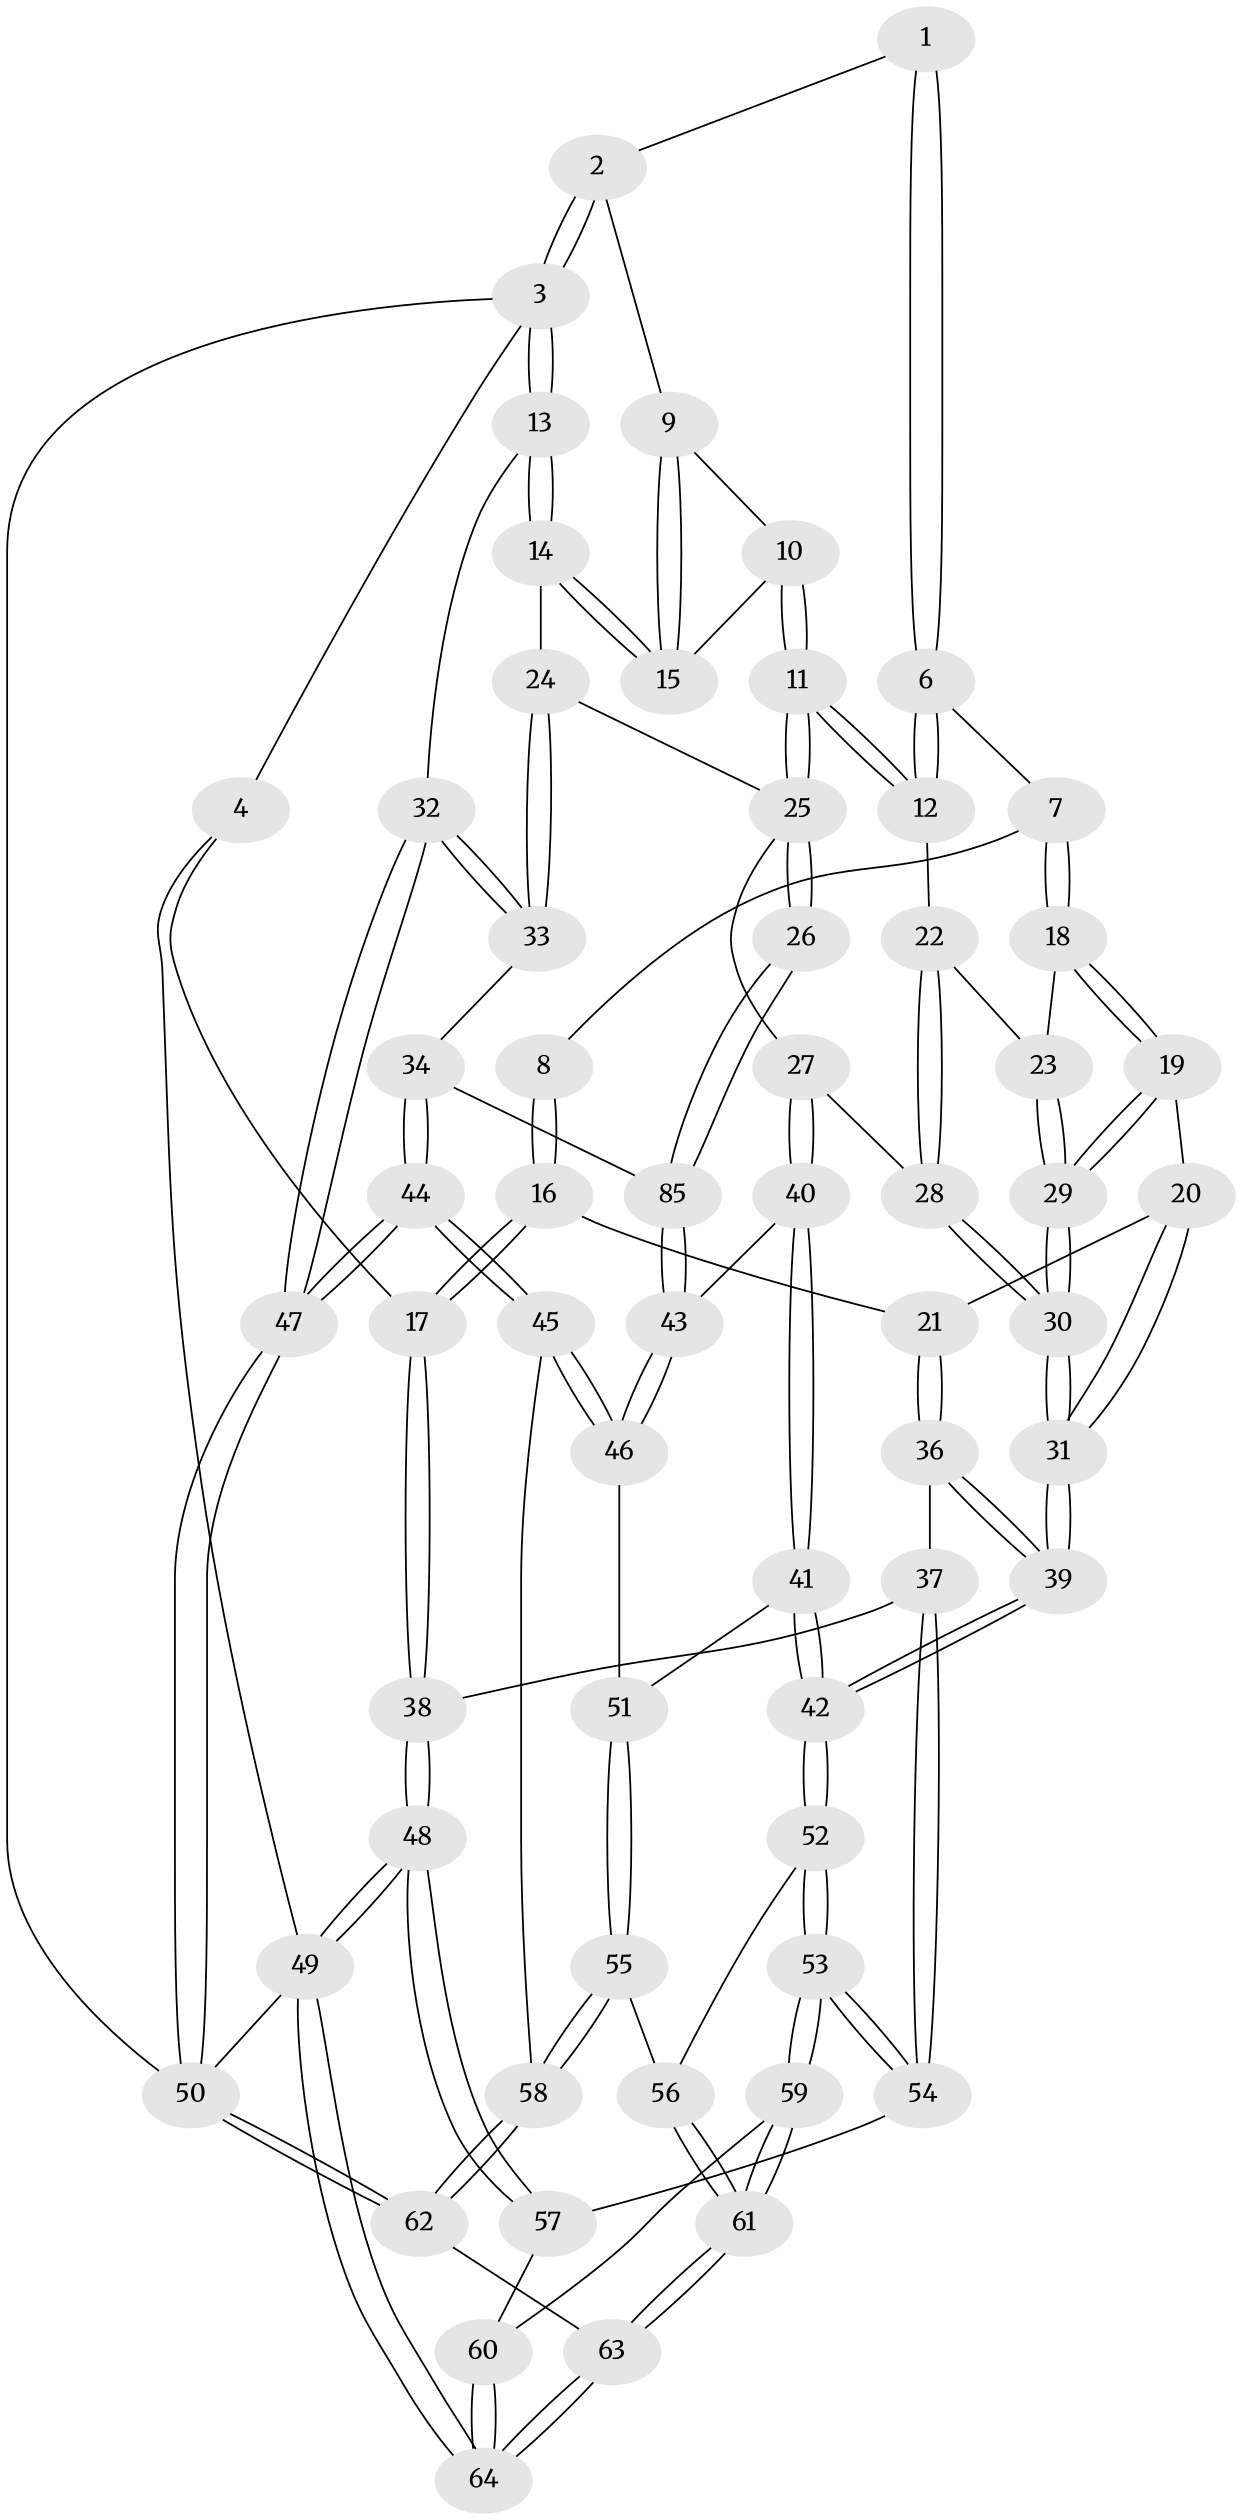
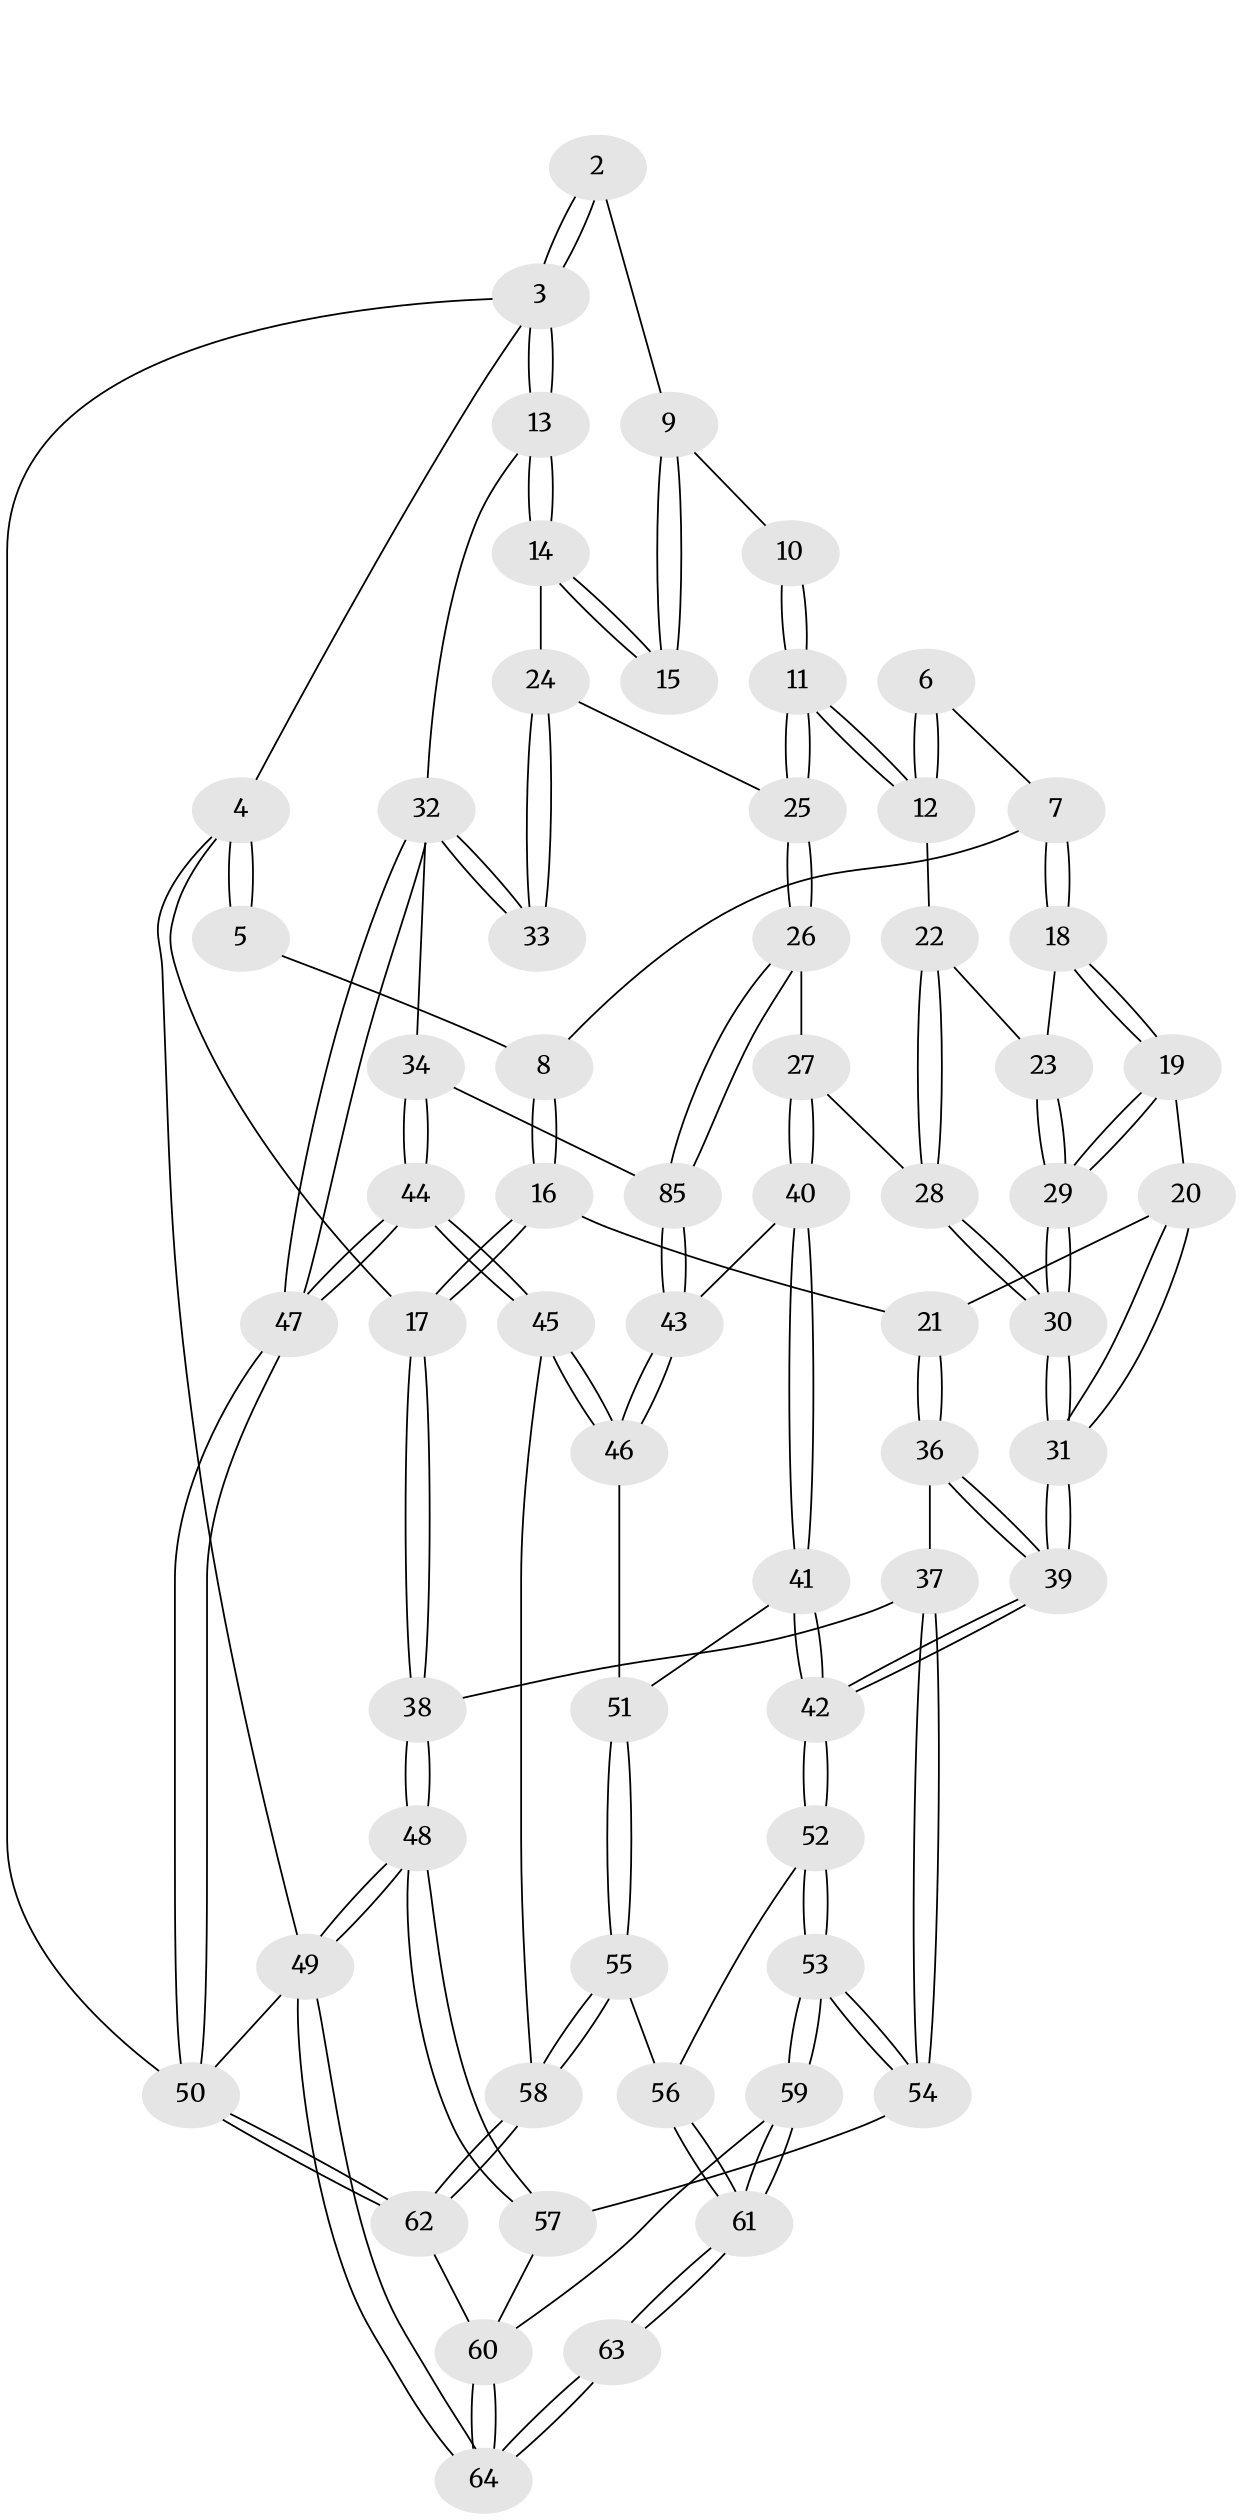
(926, 39) -> none
(730, 618) -> none
none -> (241, 939)
(731, 939) -> (801, 1003)
(477, 1003) -> (421, 939)
(507, 2282) -> (452, 2288)
